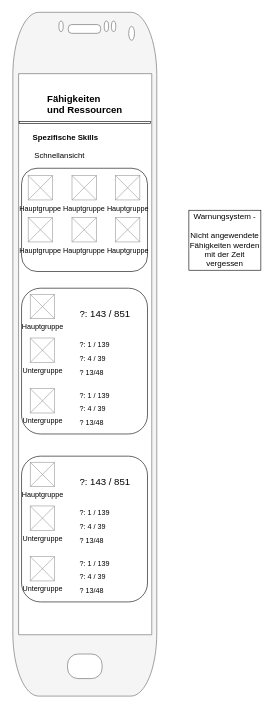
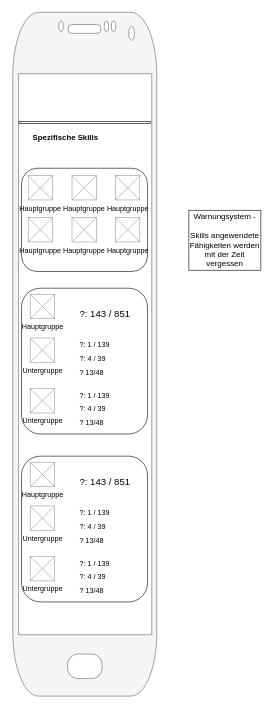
(84, 101) -> none
(59, 156) -> none
(225, 240) -> (225, 240)
